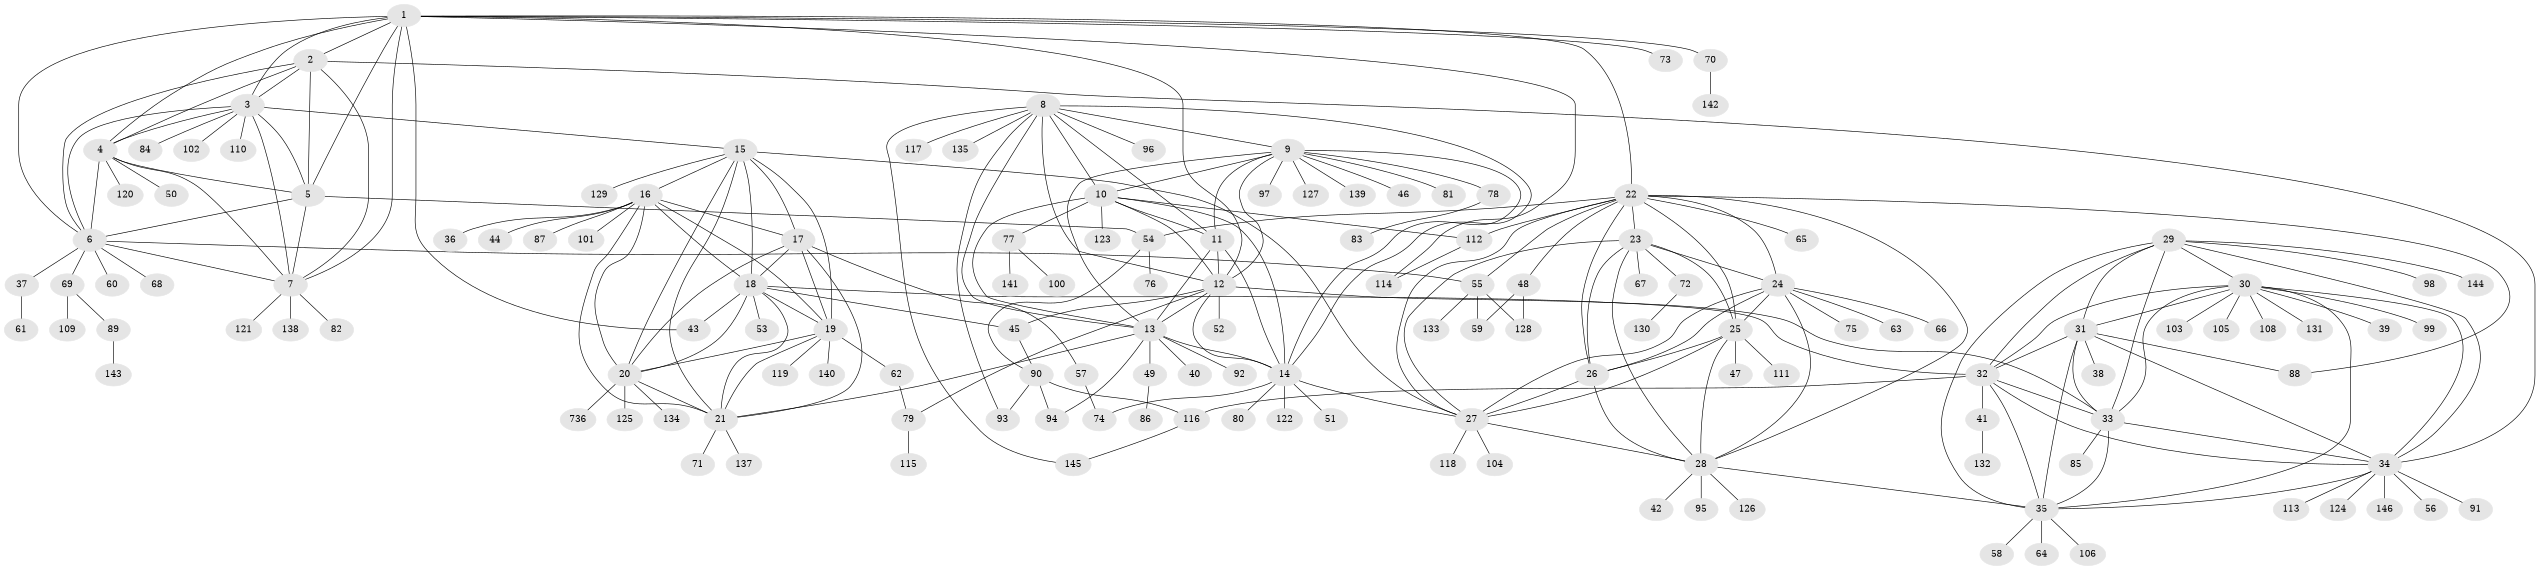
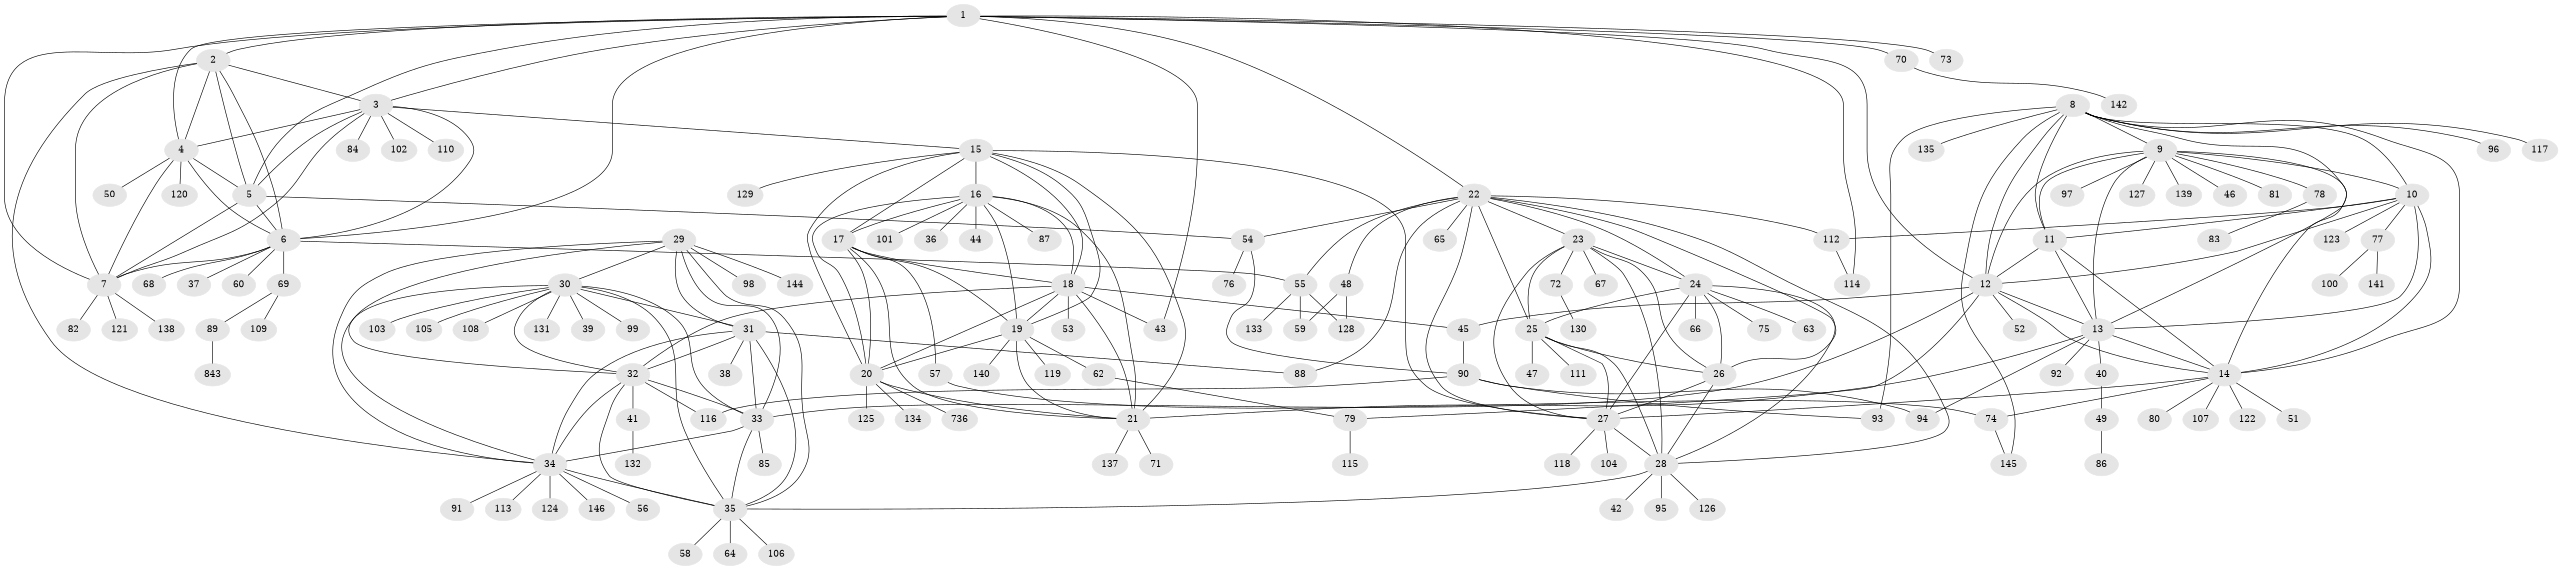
(21, 330) -> none
(1150, 352) -> (2102, 395)
(113, 375) -> (213, 375)
none -> (2201, 420)
(1134, 444) -> (2000, 442)
